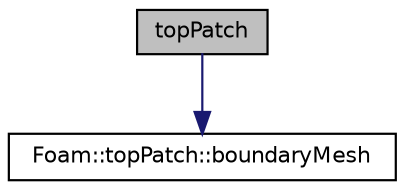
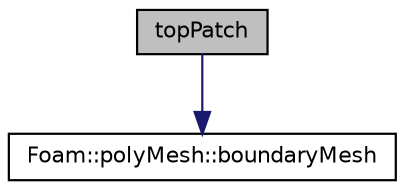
(202, 157) -> (202, 157)
